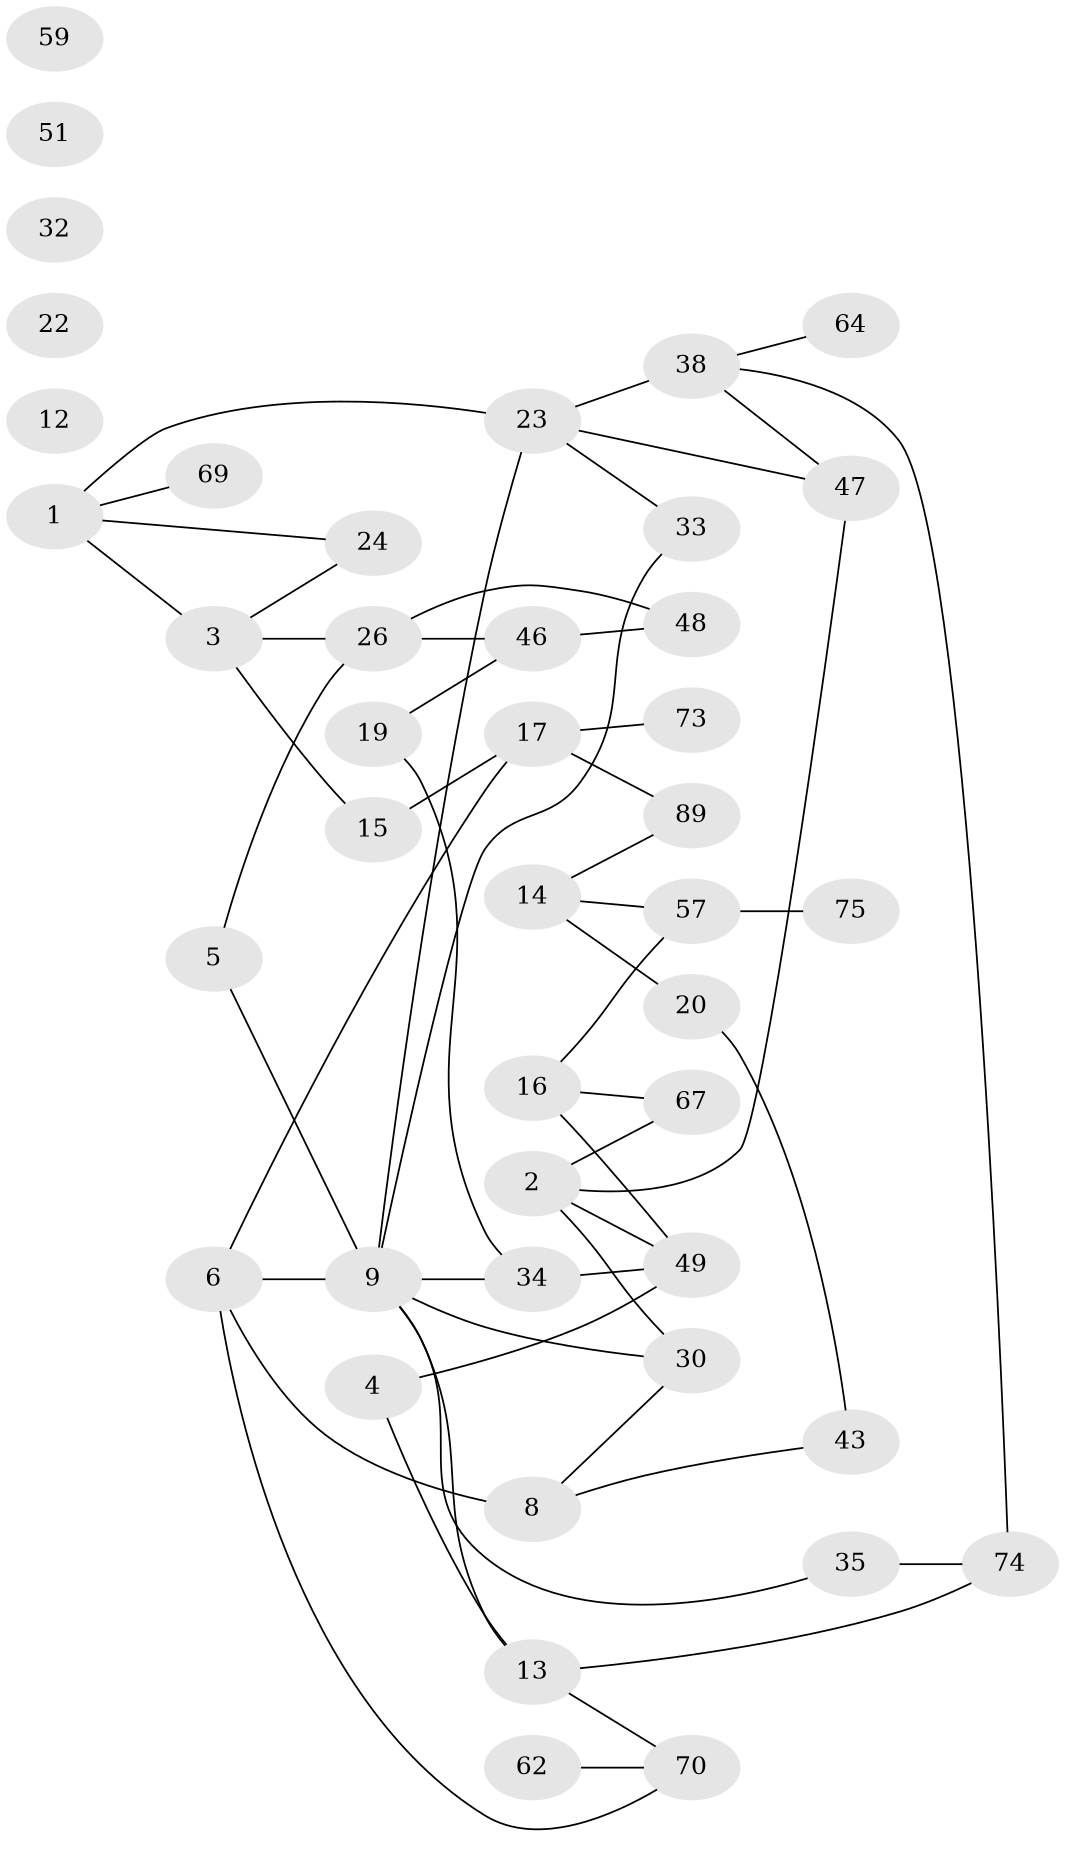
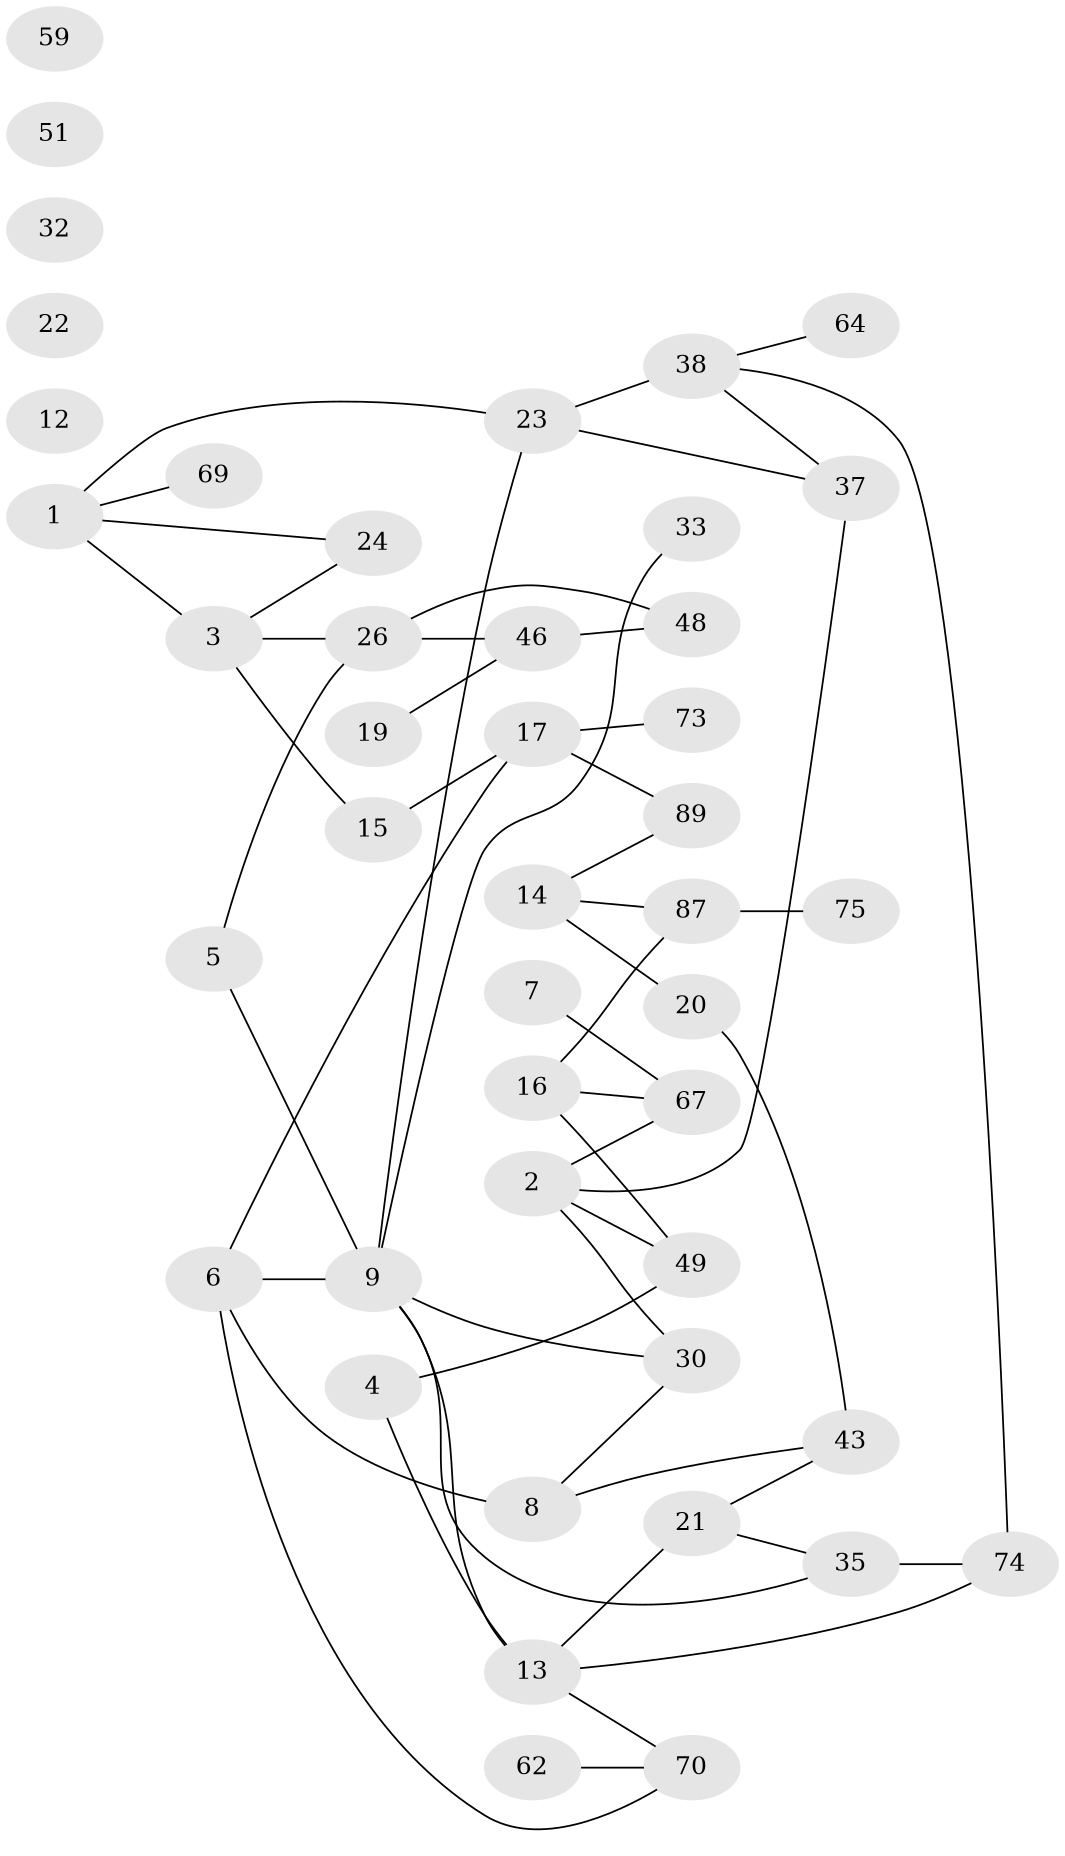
(612, 475) -> none
(851, 488) -> (851, 488)
(692, 911) -> (692, 911)
none -> (533, 993)
(533, 1279) -> none
none -> (692, 1523)
